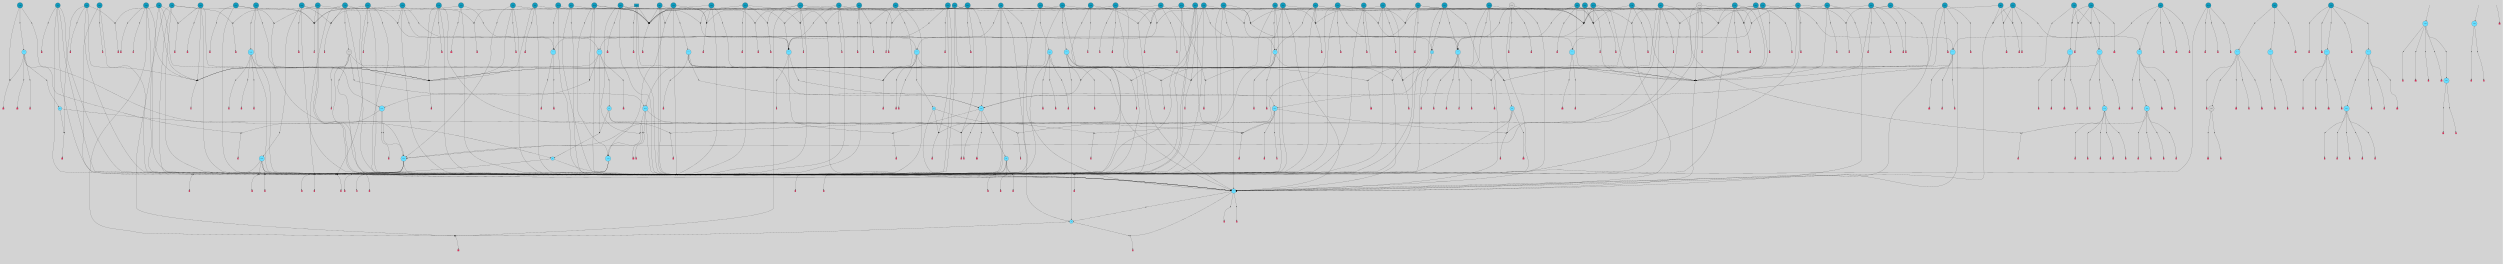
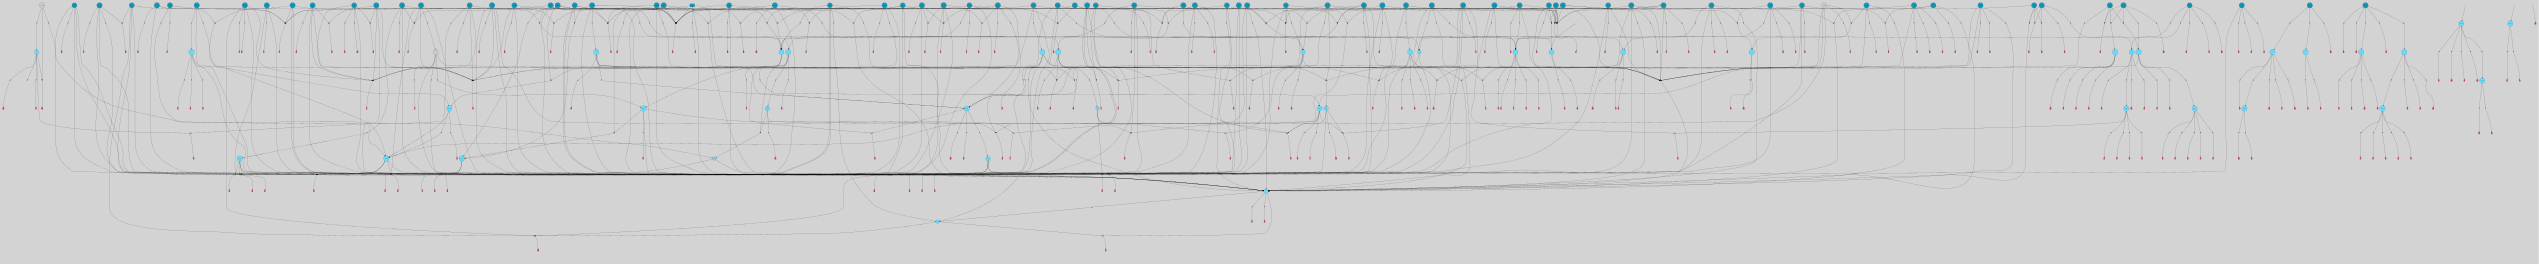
(20, 5) -> (42, 5)
(558, 5) -> none
(1512, 5) -> (1711, 5)
(60, 109) -> none
(2211, 109) -> (2244, 109)
